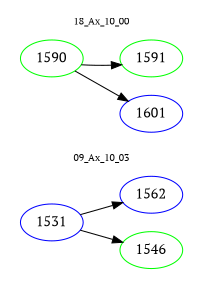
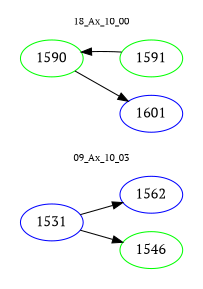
(96, 65) -> (107, 52)
